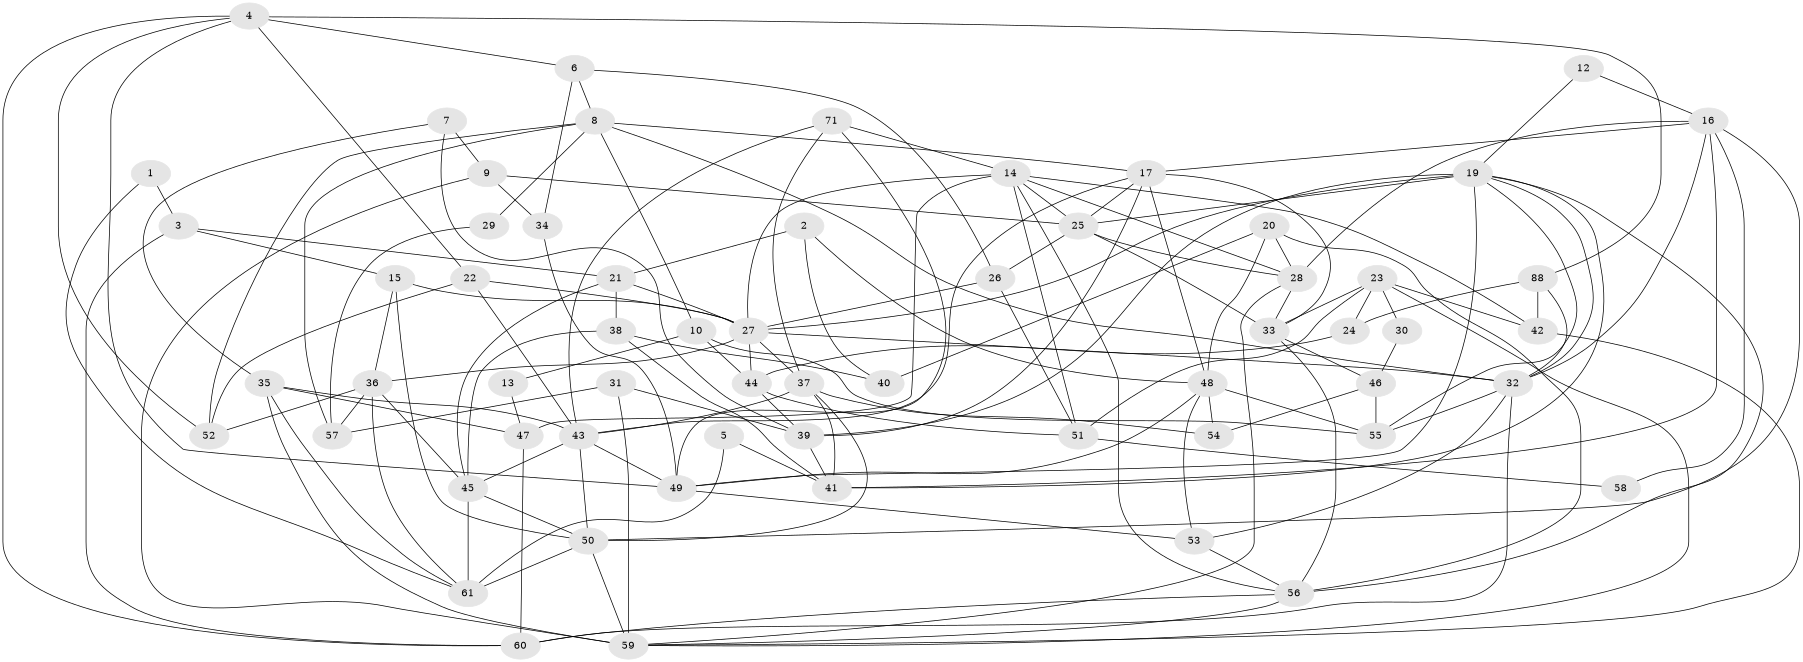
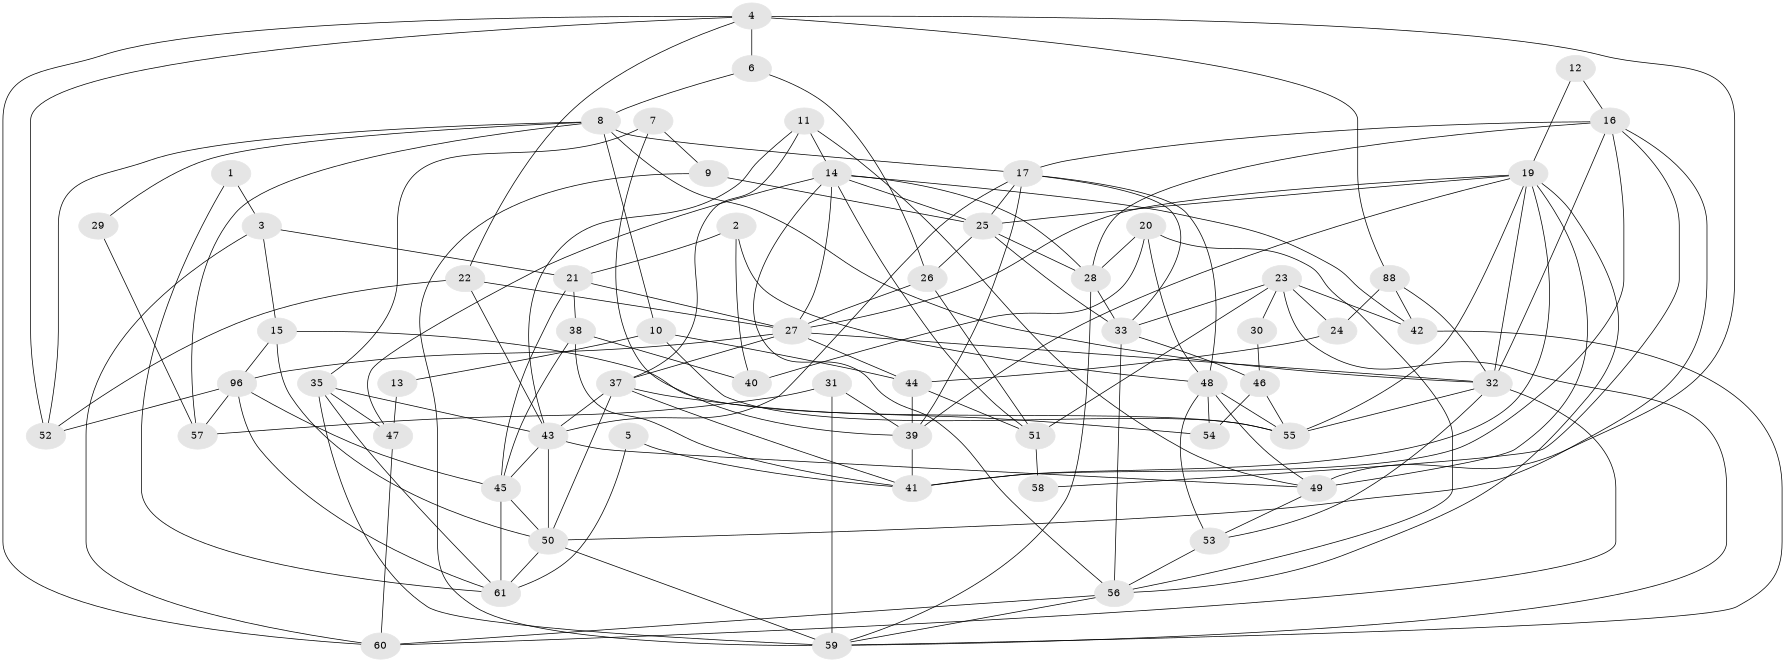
(832, 121) -> (804, 121)
(542, 226) -> none
(582, 300) -> (639, 370)
(373, 384) -> (237, 384)
